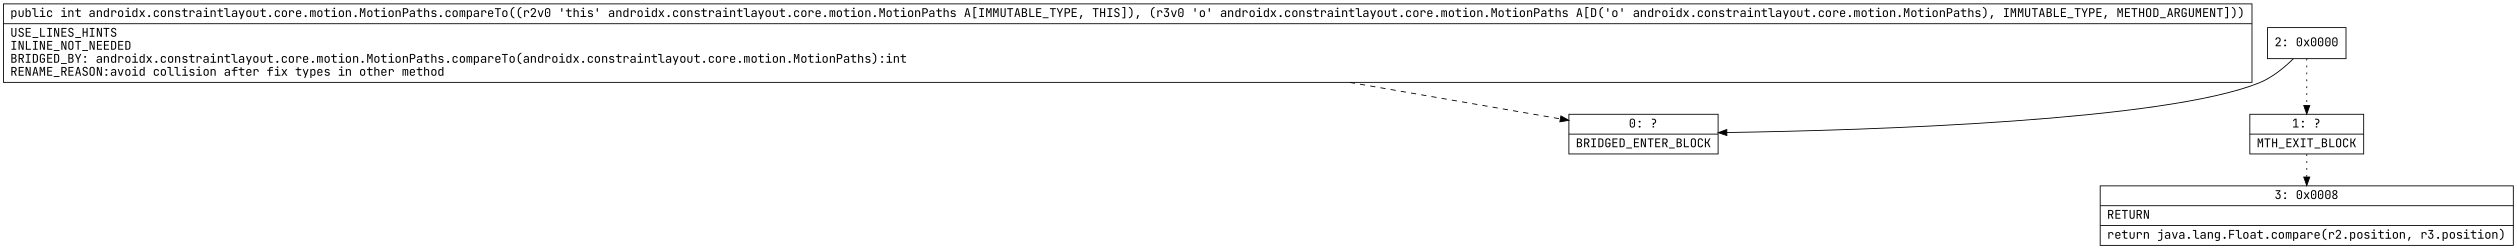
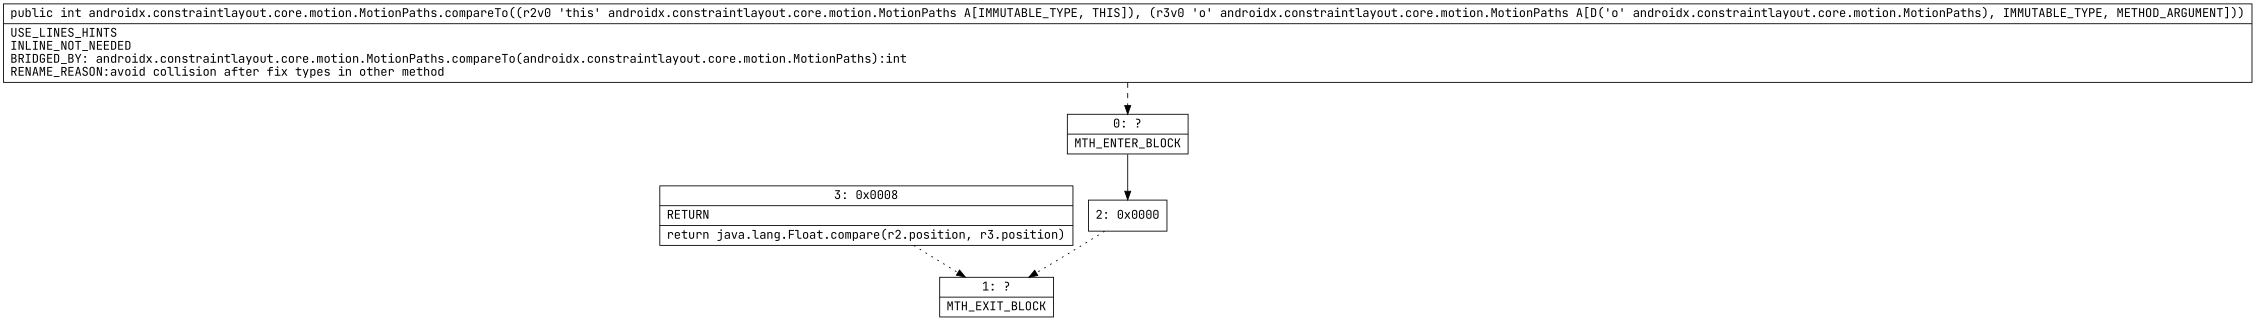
(2016, 121) -> (1128, 173)
(1643, 144) -> (1128, 144)
(2307, 166) -> (936, 259)
